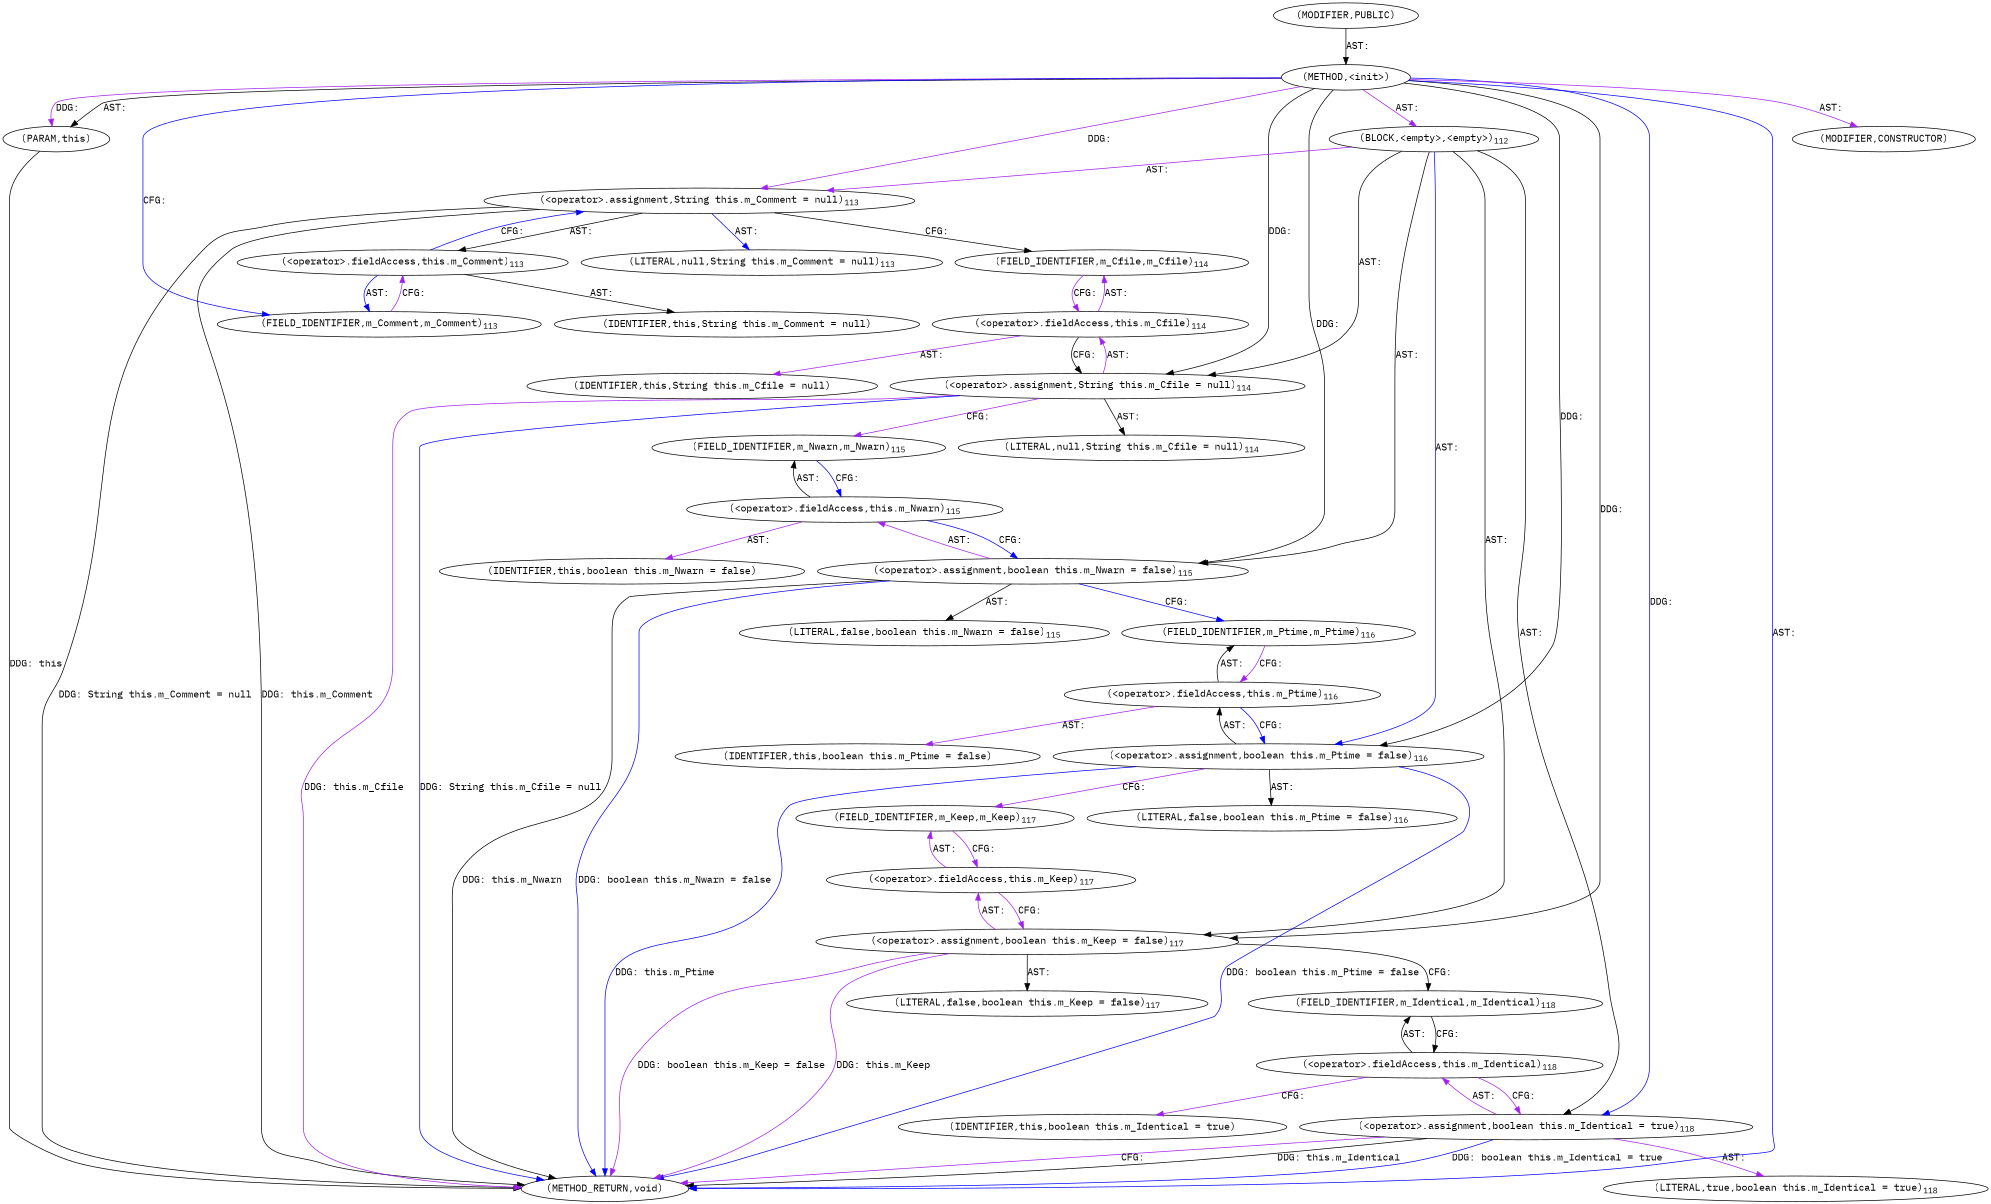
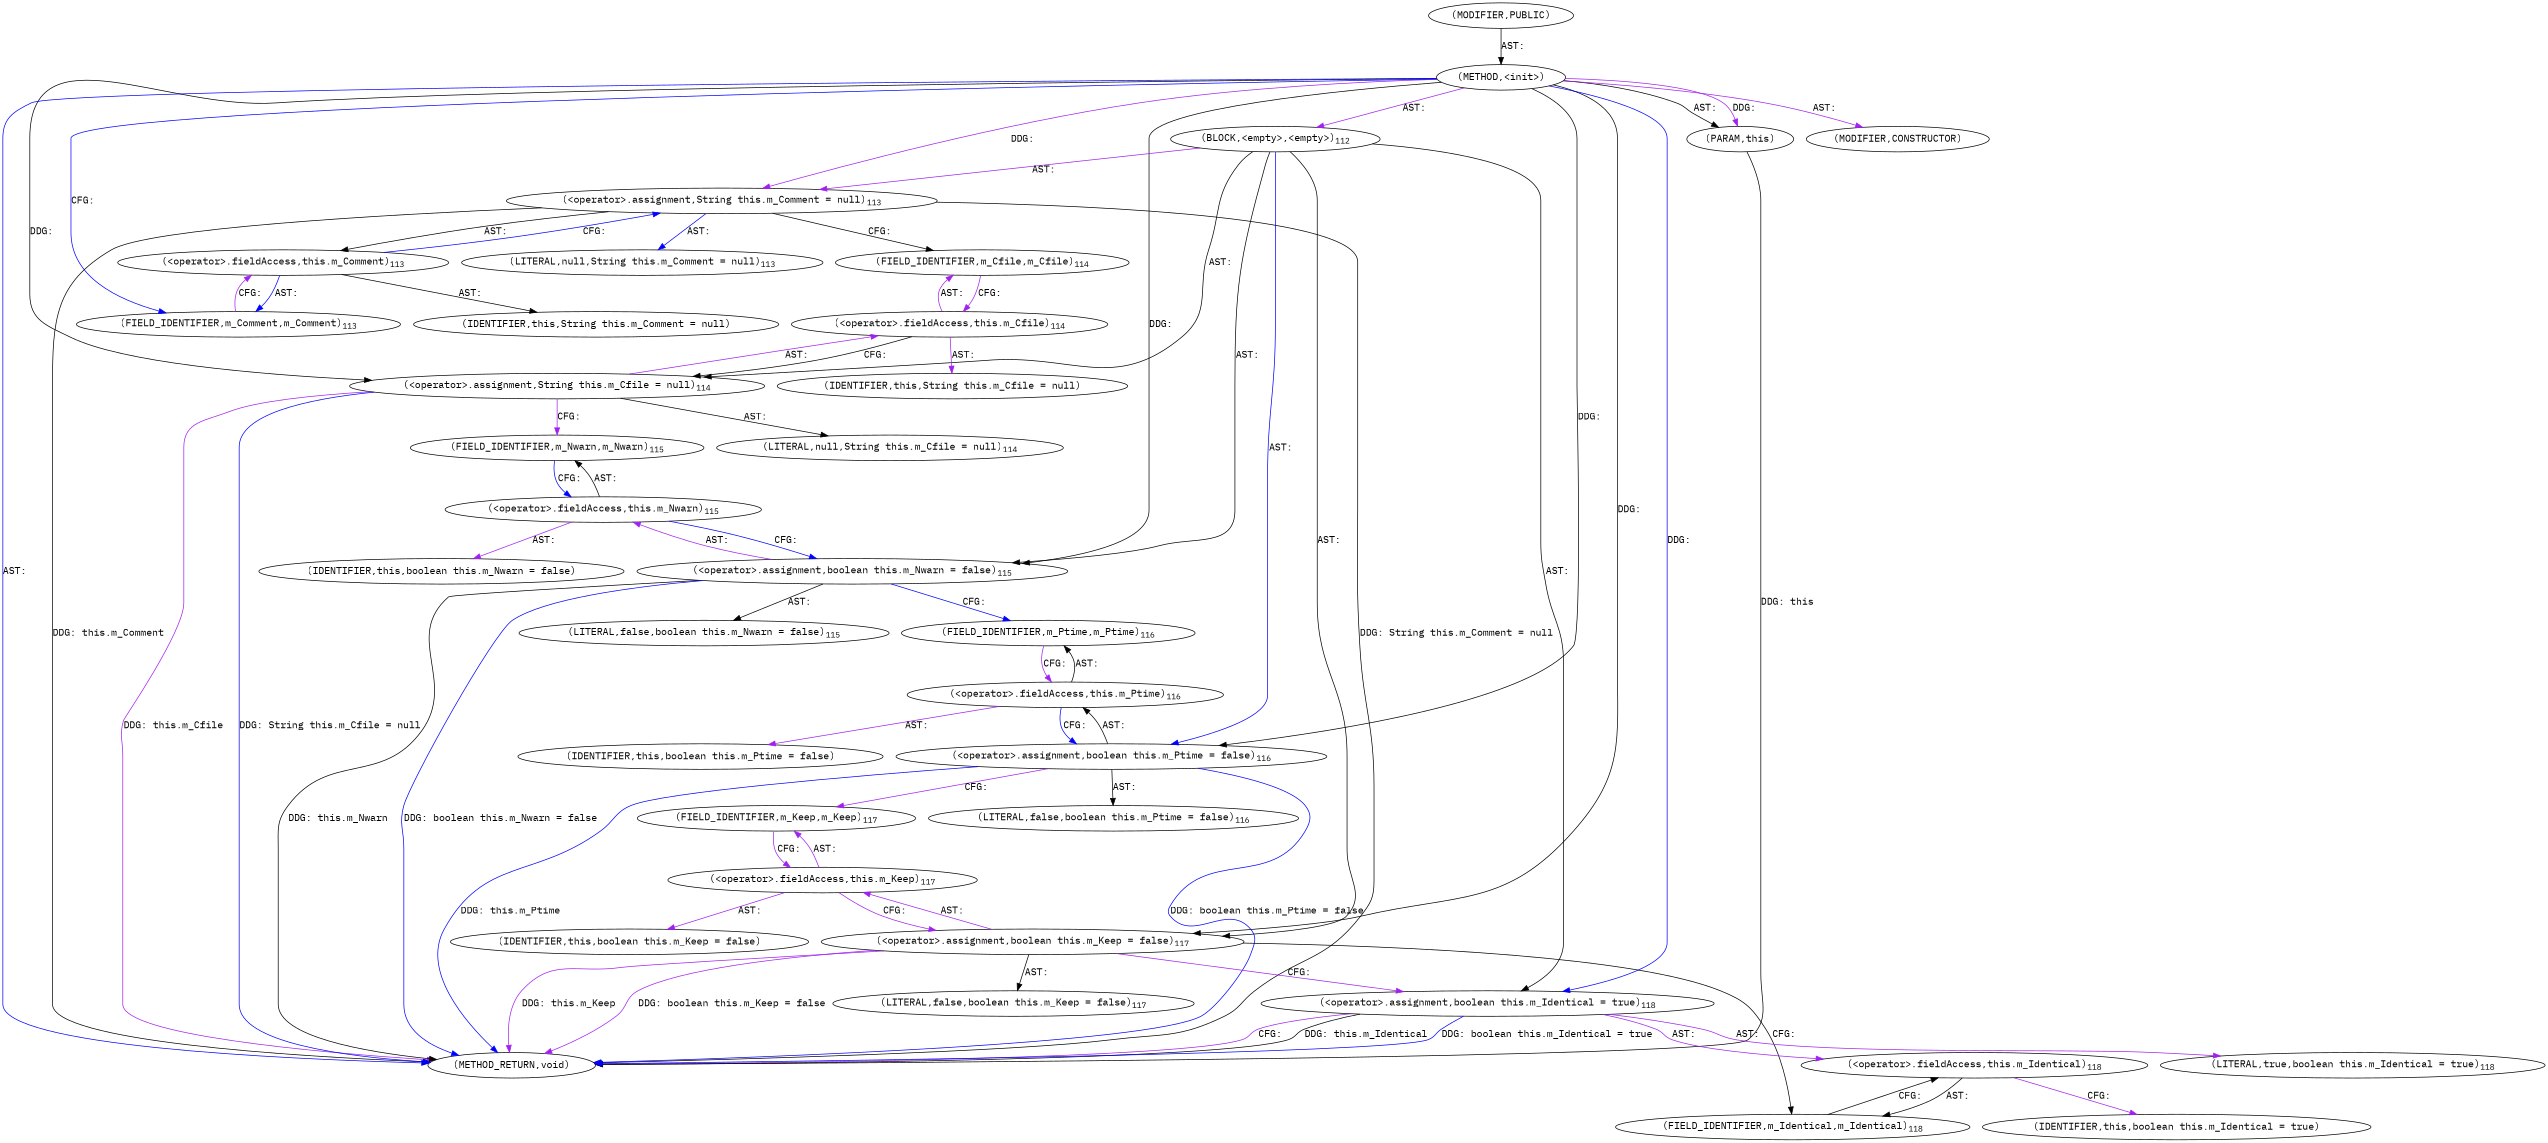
none -> (630, 942)
(1500, 1089) -> (1256, 972)
